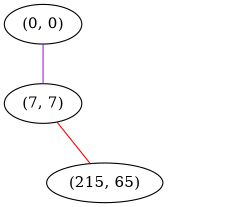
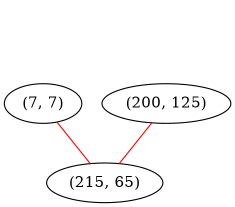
(43, 24) -> none
none -> (166, 104)
